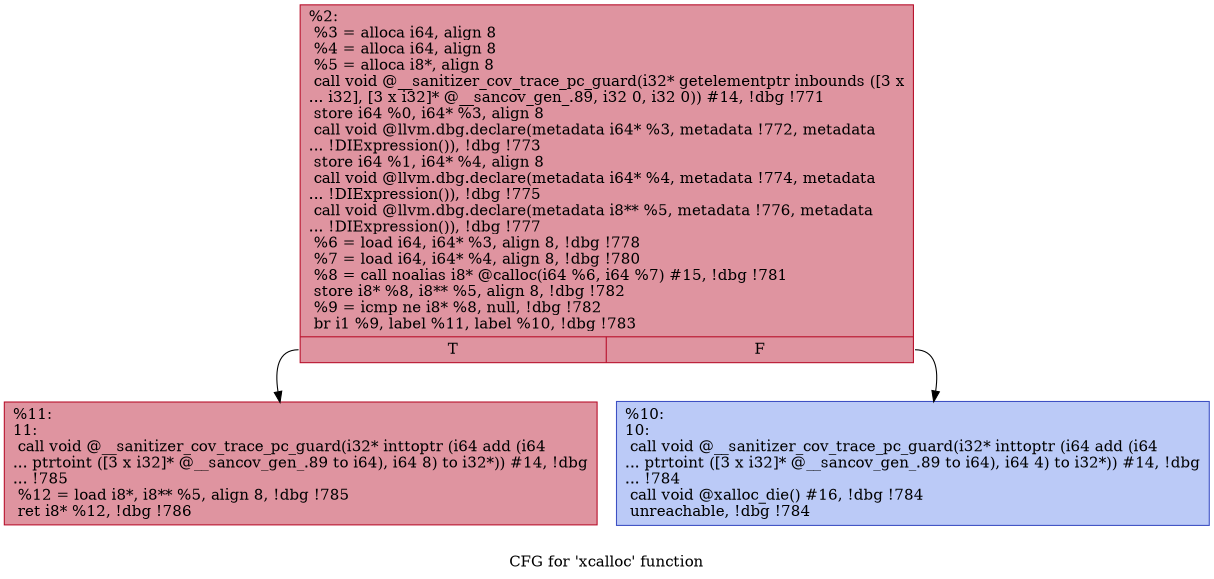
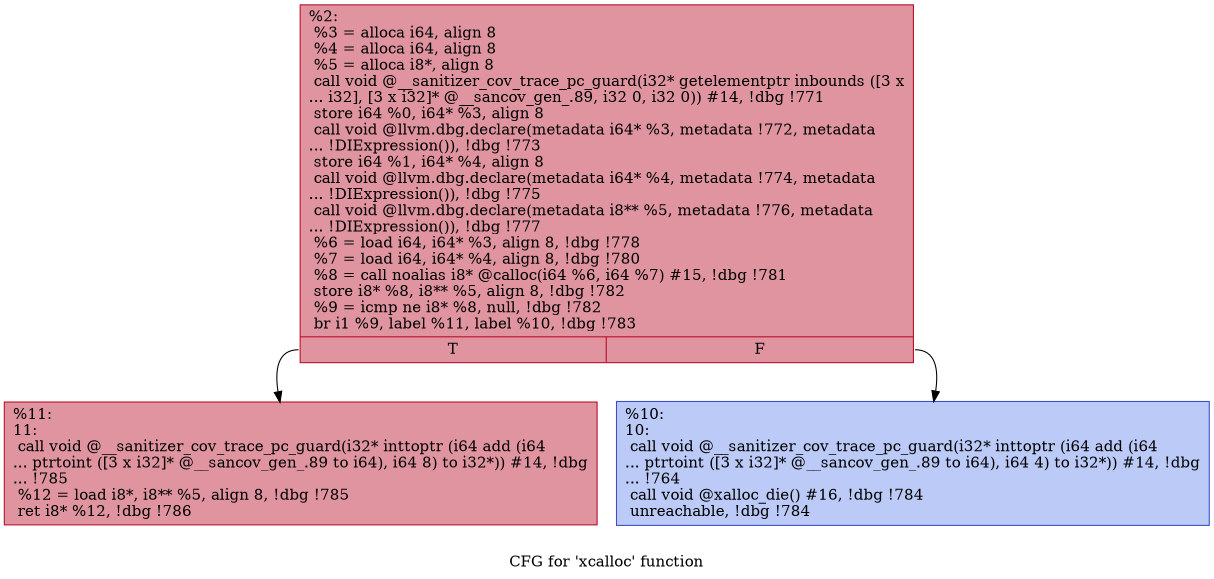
(653, 479) -> (653, 479)
